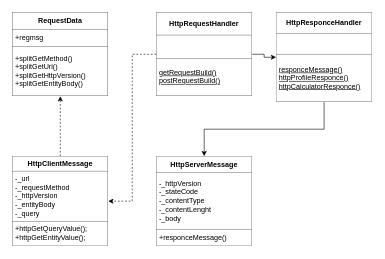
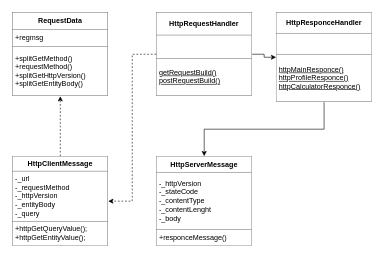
(323, 30) -> (323, 30)
(54, 38) -> (54, 38)
